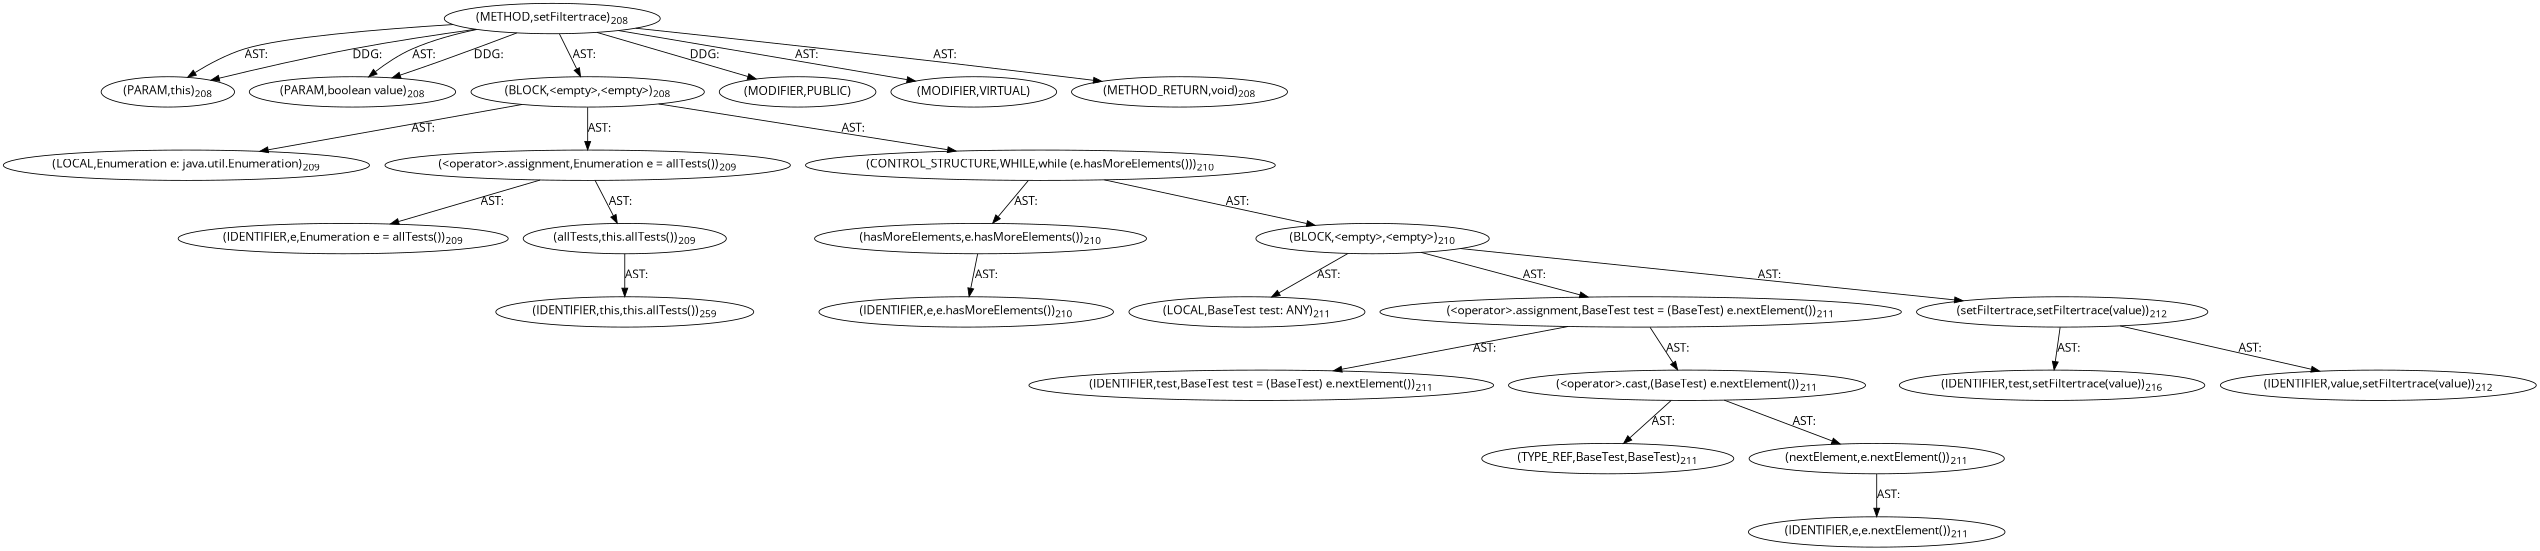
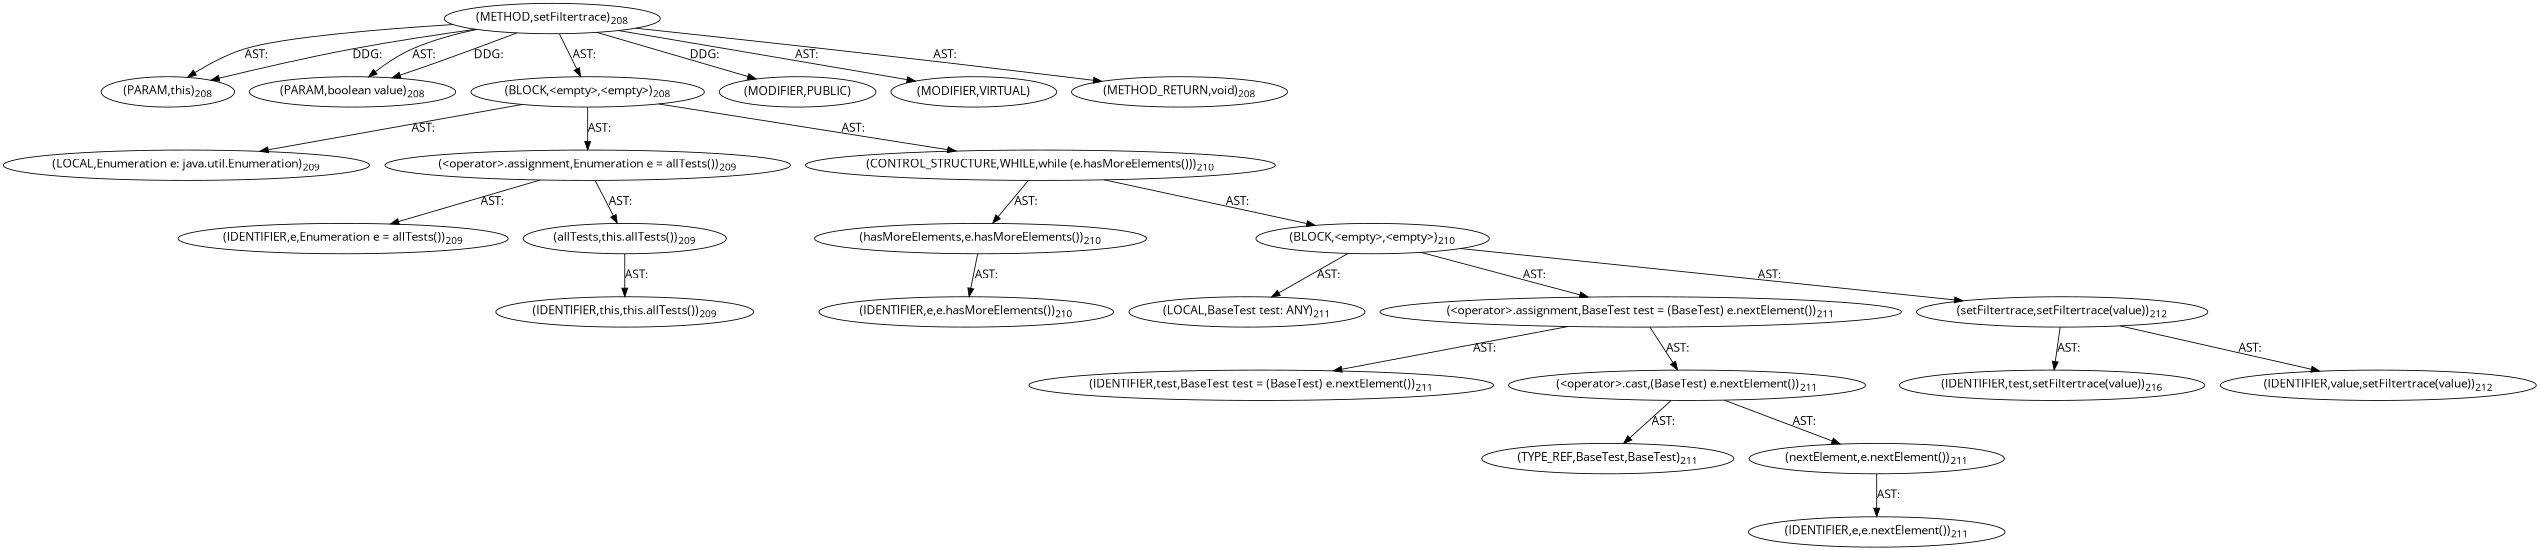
(708, 311) -> (708, 311)
